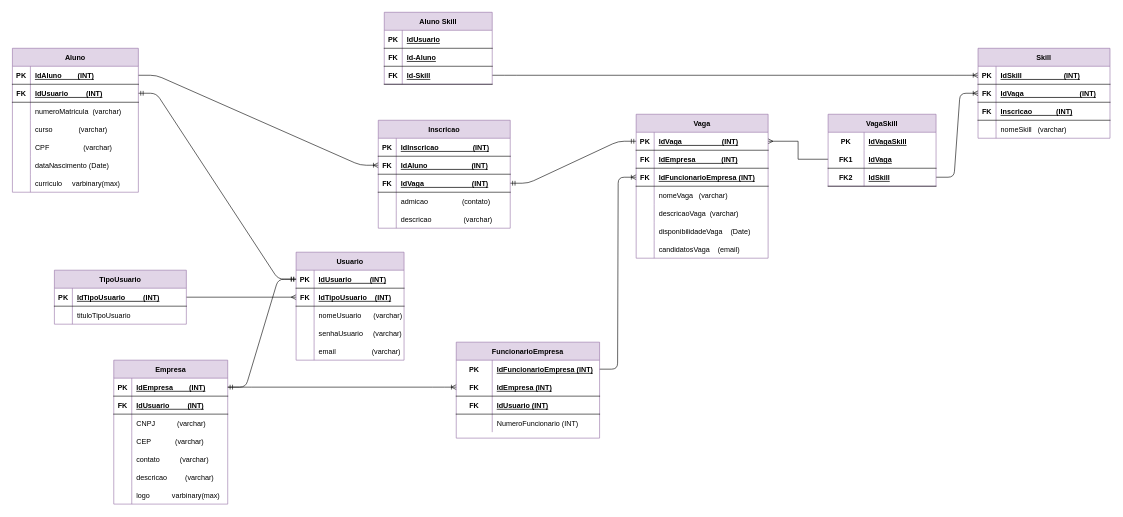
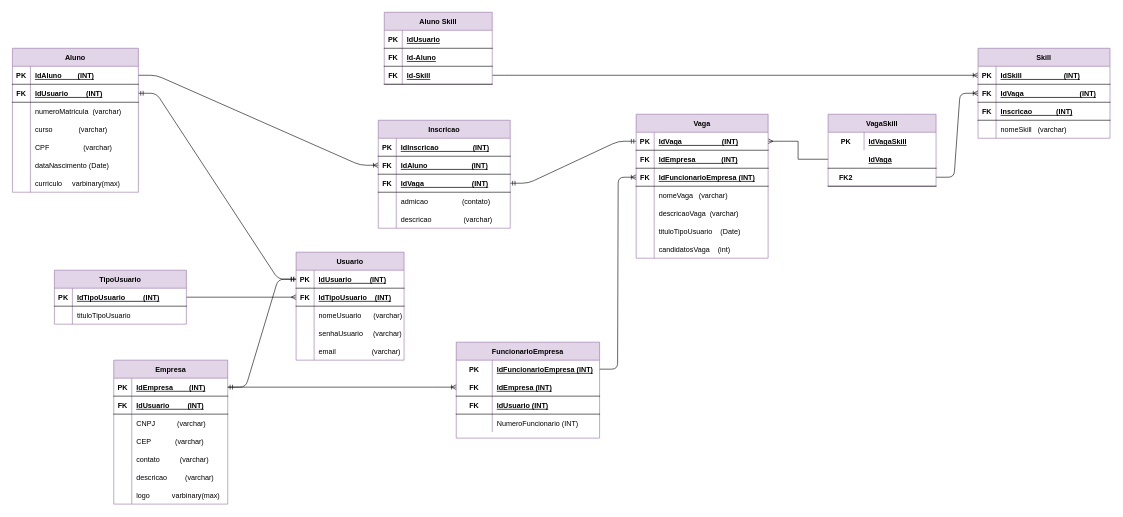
(846, 159) -> none
(900, 177) -> none
(711, 232) -> (708, 232)
(705, 250) -> (701, 250)
